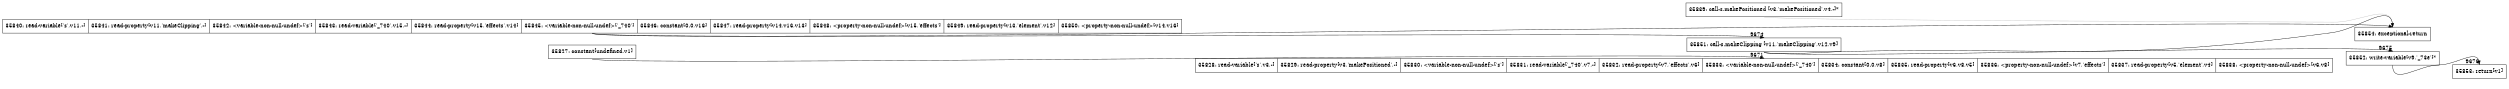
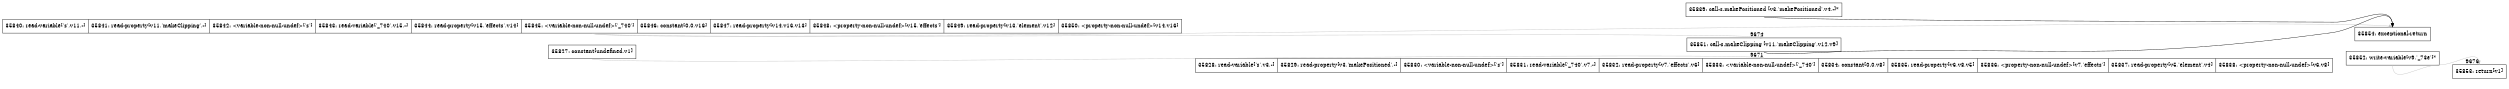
(2081, 21) -> (2081, 21)
(1491, 30) -> (1491, 30)
(1205, 35) -> (1205, 35)
(1967, 53) -> none
(1176, 59) -> (1176, 59)
(2434, 66) -> (2434, 66)
